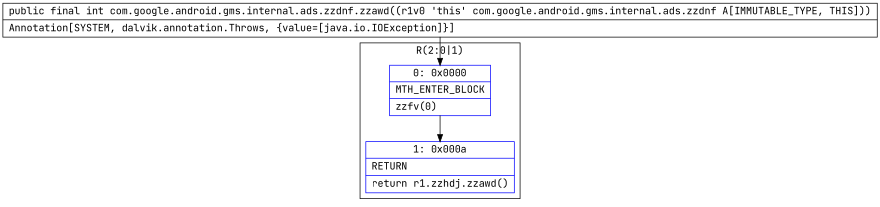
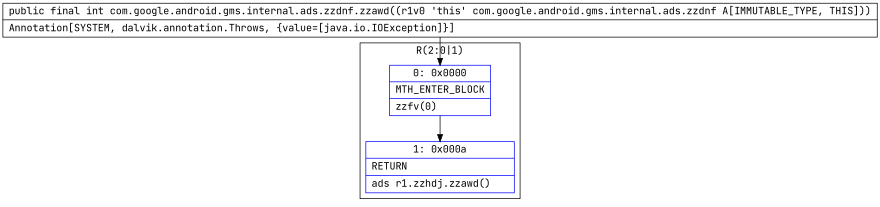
(440, 184) -> (431, 184)
